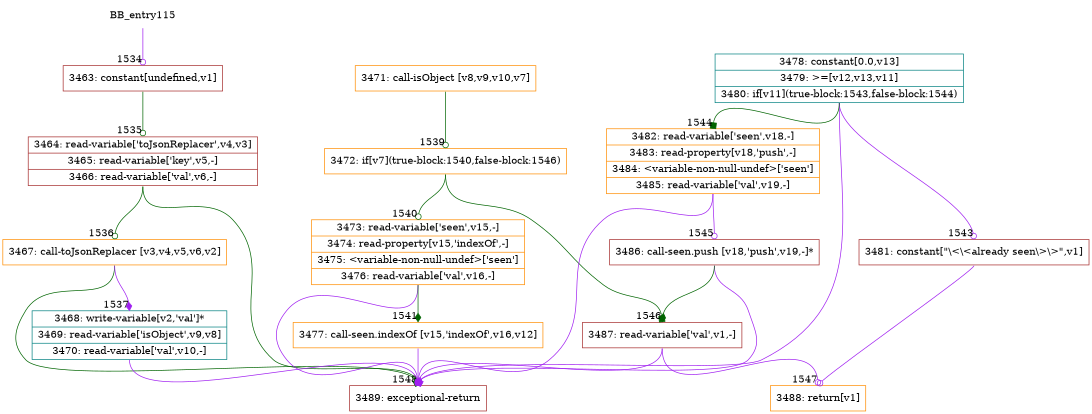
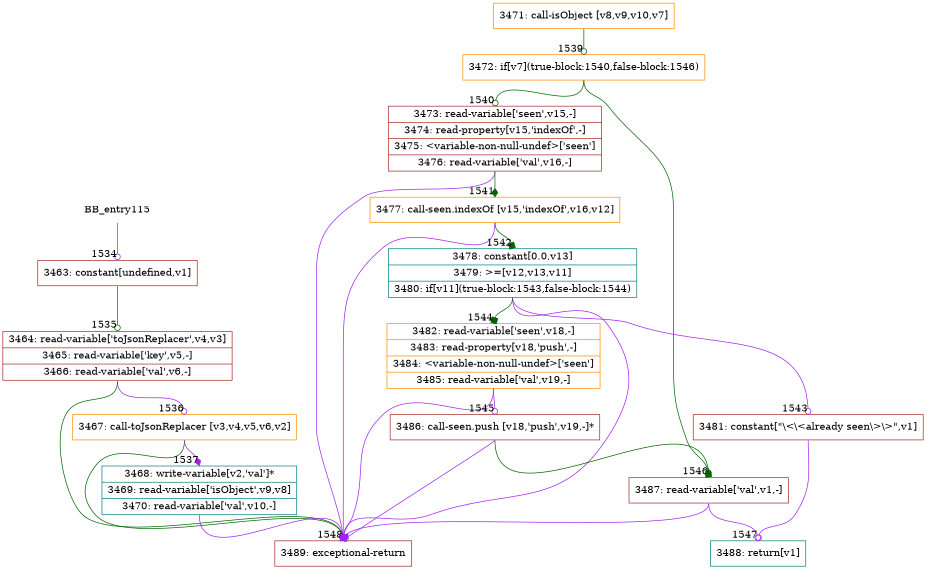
(131, 211) -> (148, 398)
none -> (501, 234)
(418, 252) -> (495, 139)
(818, 398) -> (758, 554)
